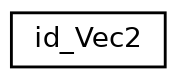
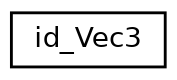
(88, 40) -> (88, 40)
